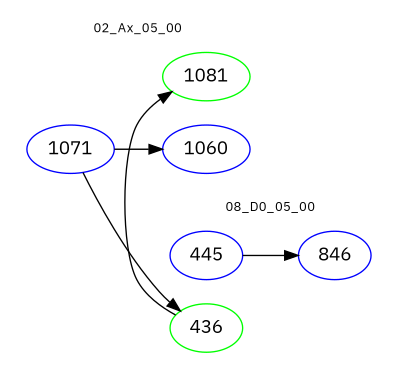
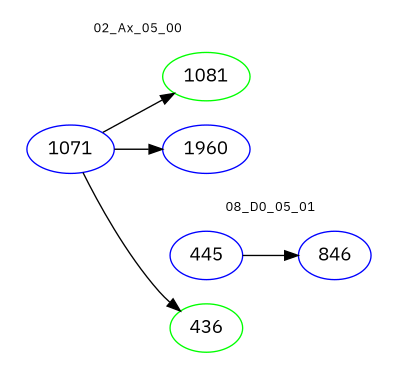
(206, 149) -> (206, 149)
(271, 208) -> (271, 208)
(125, 211) -> (132, 116)
